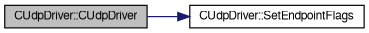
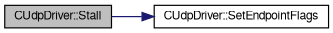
(76, 17) -> (58, 17)
